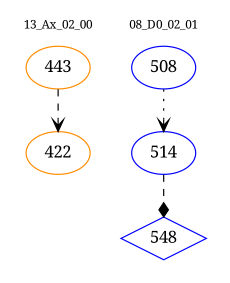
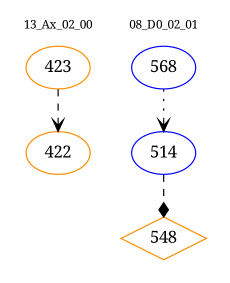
(58, 68) -> (58, 68)
(164, 68) -> (164, 68)
(164, 238) -> (164, 238)
